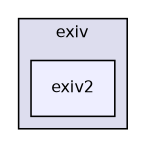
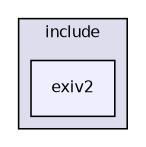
(73, 33) -> (73, 33)
